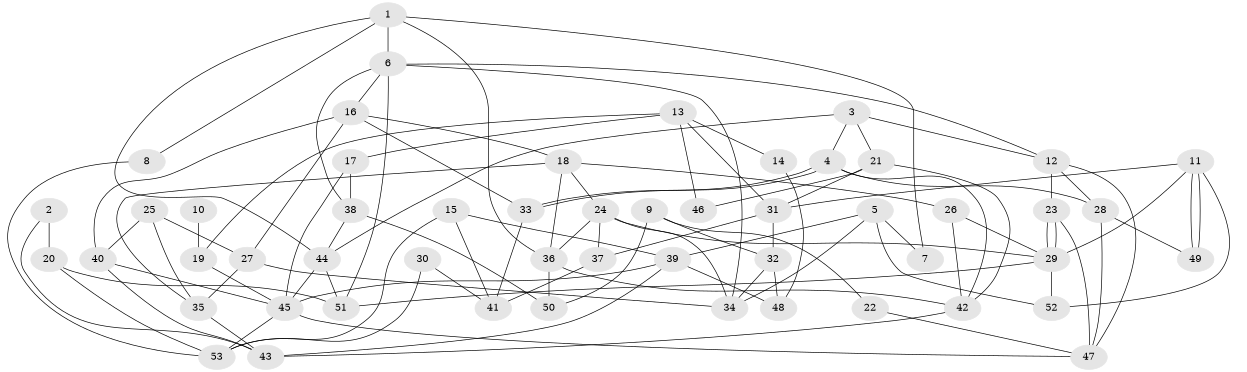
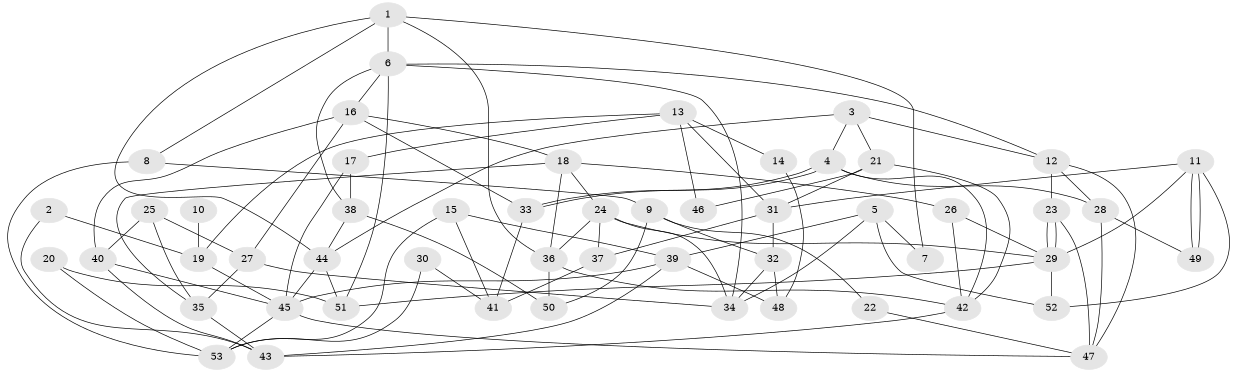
none -> (401, 180)
(49, 235) -> (130, 237)
